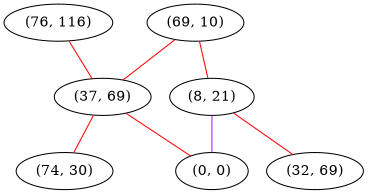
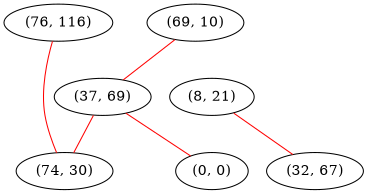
(81, 60) -> (44, 98)
(204, 60) -> none
(212, 134) -> none
(315, 171) -> (315, 171)
